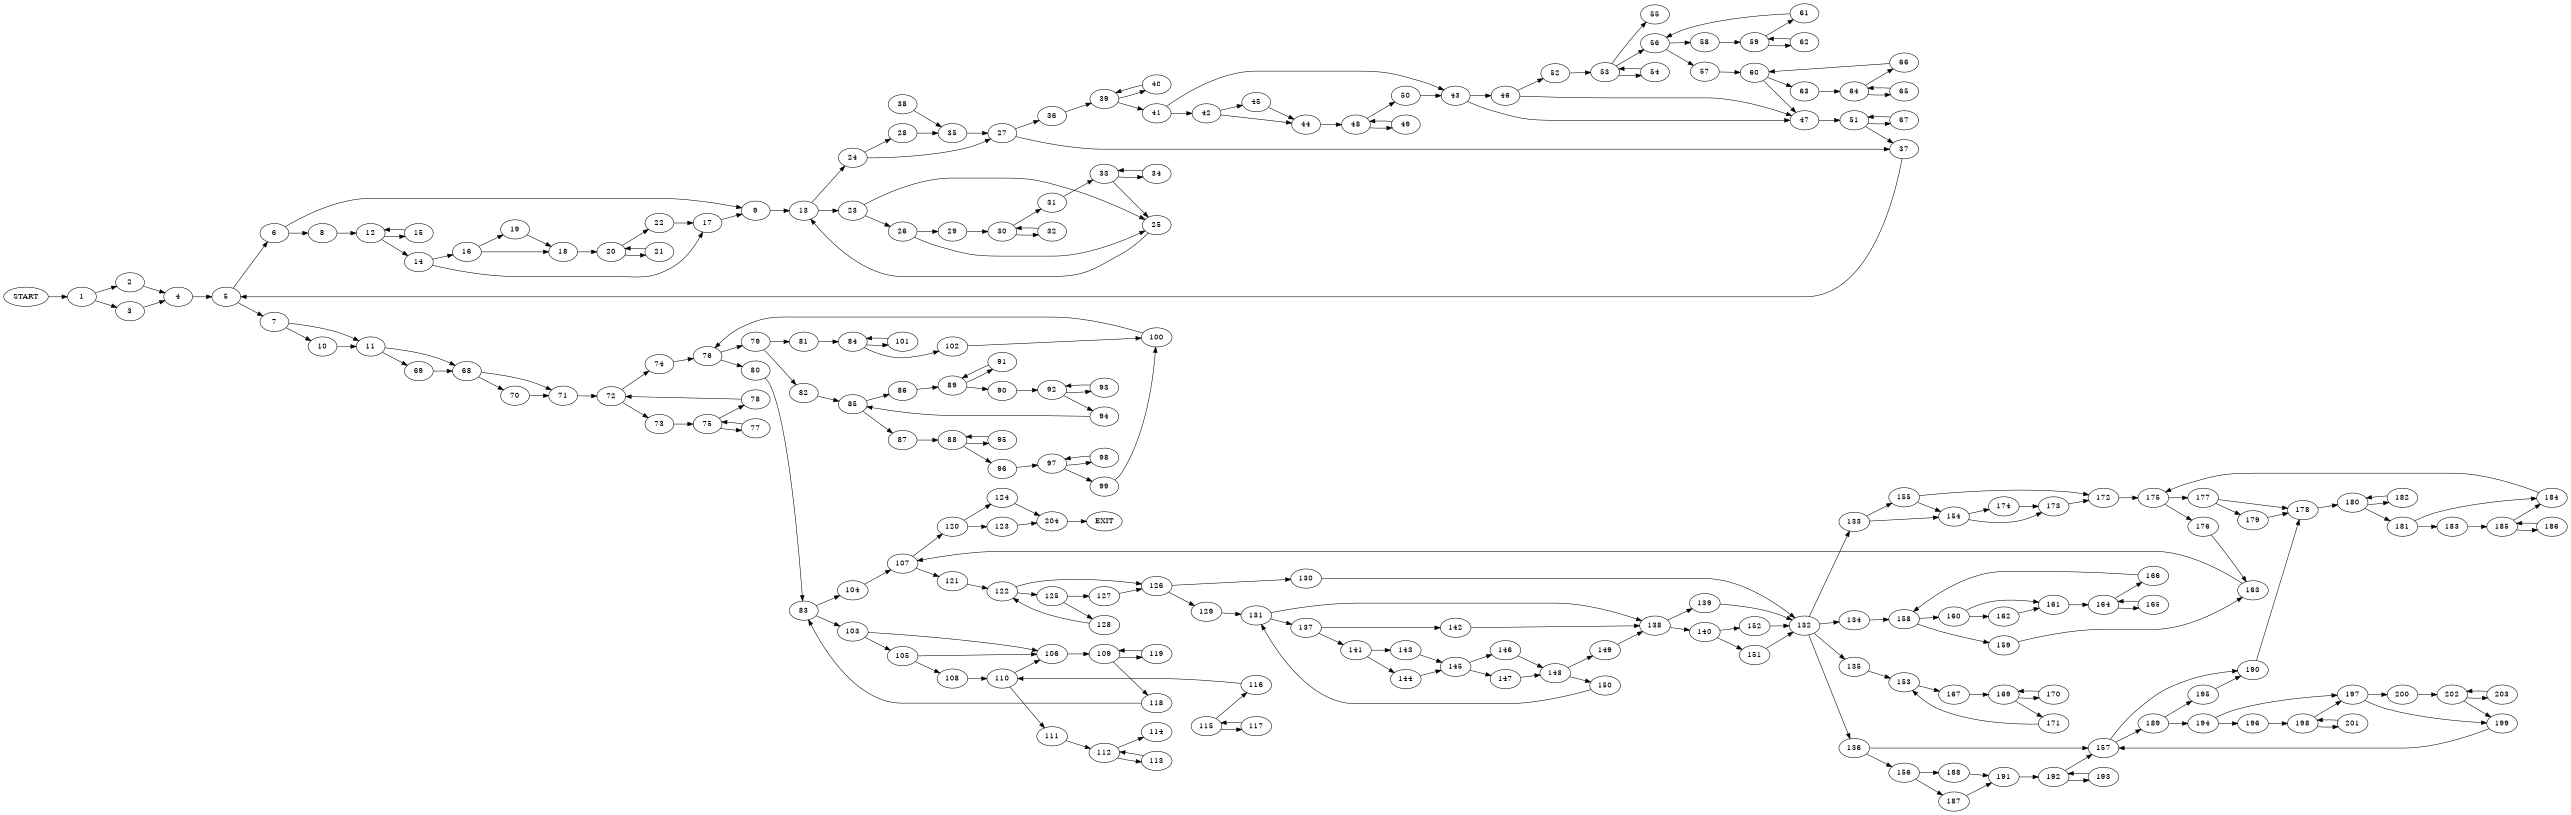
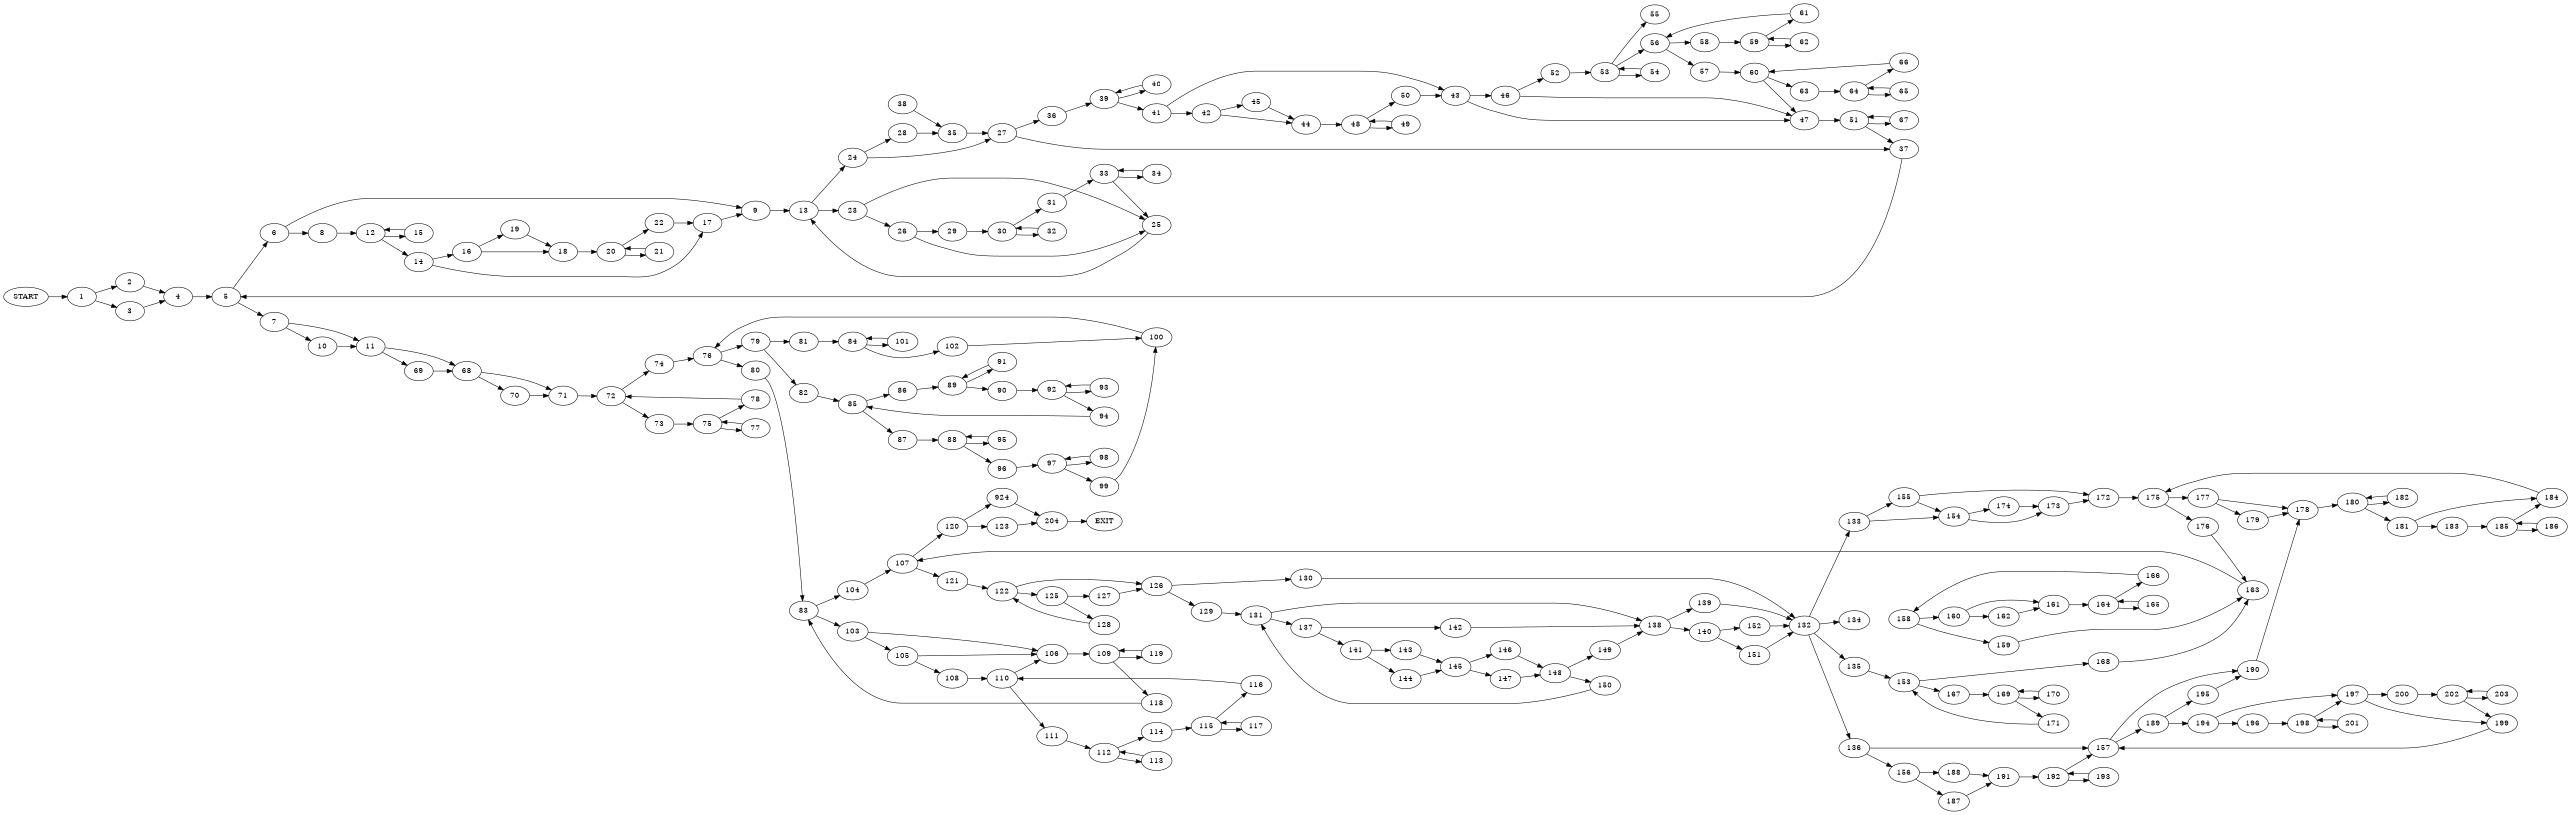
(1002, 498) -> (1002, 498)
(1877, 620) -> none
none -> (2103, 662)
none -> (1179, 729)
